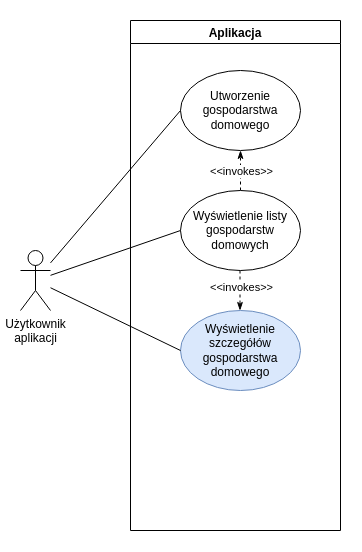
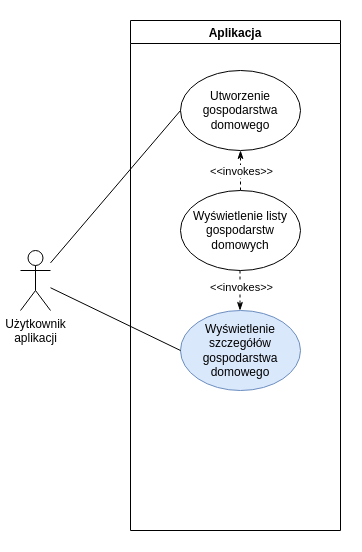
(115, 253) -> none
